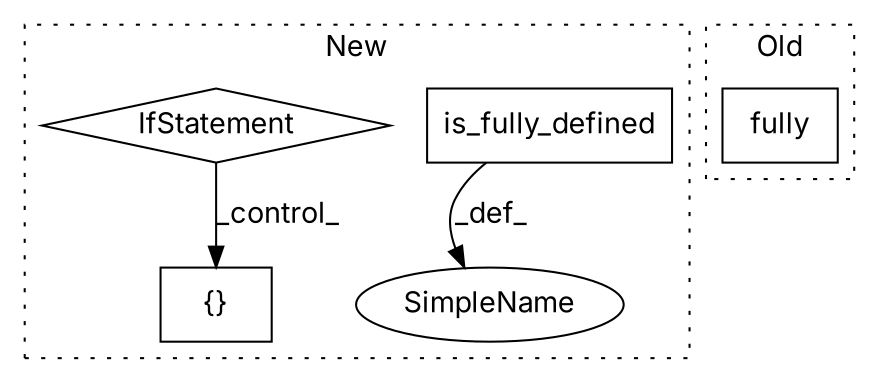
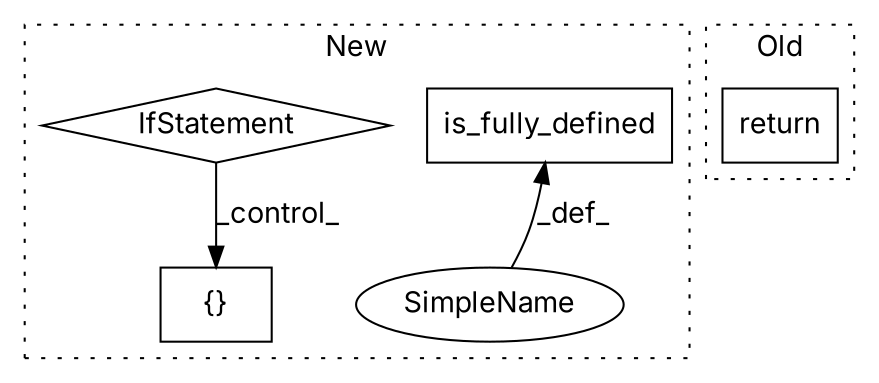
(780, 126) -> (780, 126)
(455, 200) -> (530, 227)
